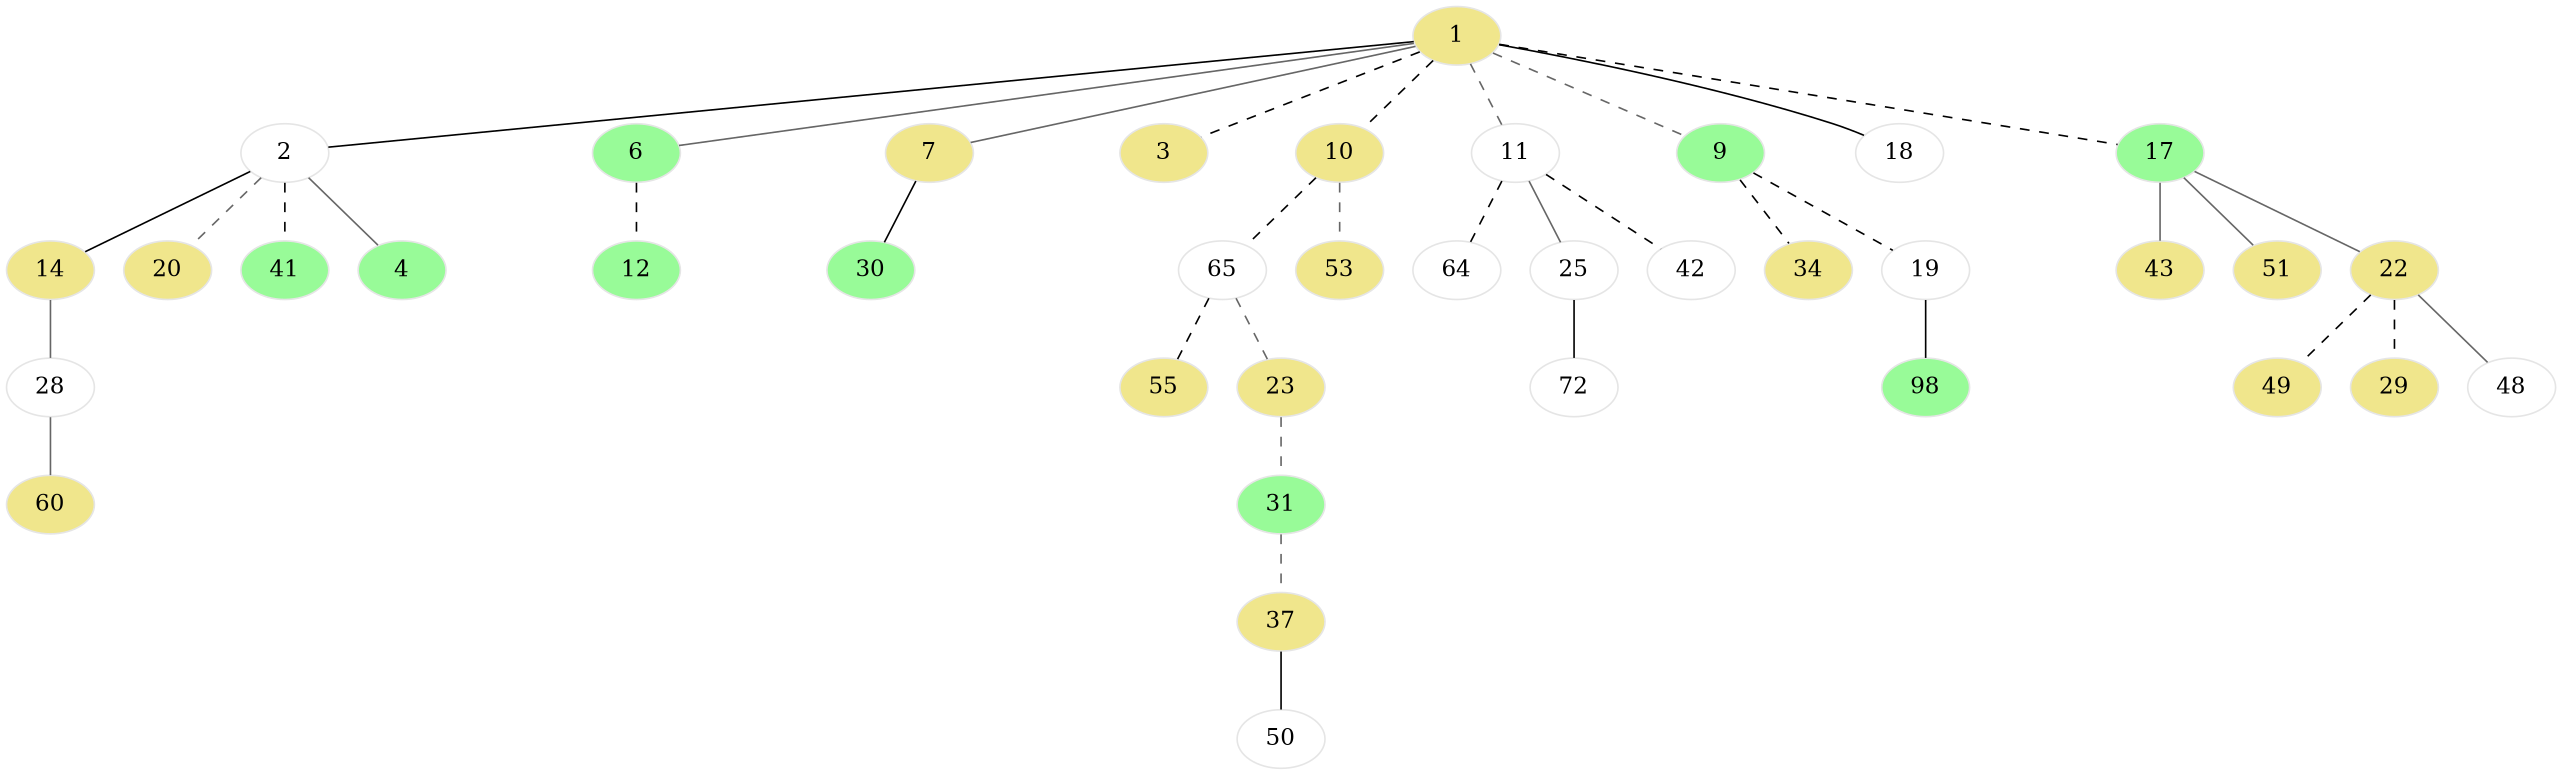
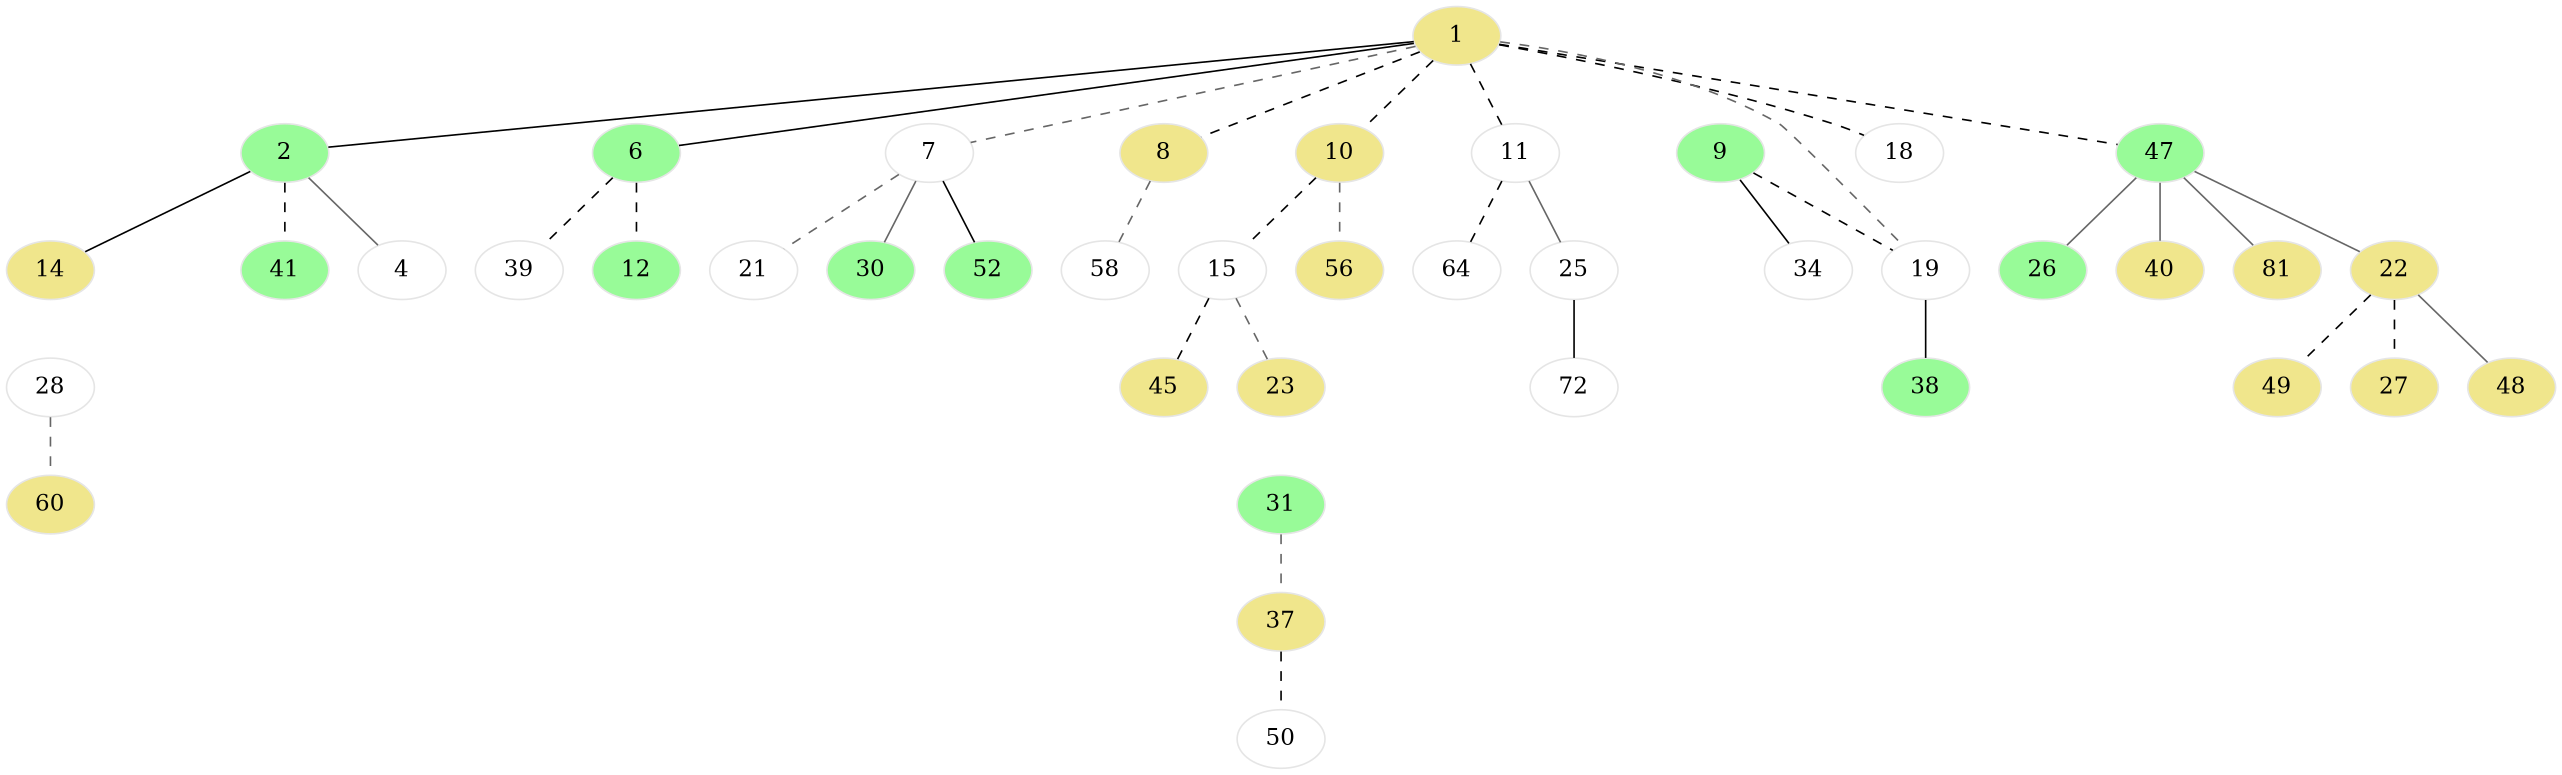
(1702, 87) -> (1765, 104)
(1046, 94) -> (1046, 94)
(1193, 94) -> (1193, 94)
(1486, 94) -> (1486, 94)
(1589, 94) -> (1757, 112)
(285, 153) -> (285, 153)
(929, 153) -> (929, 153)
(1164, 153) -> (1164, 153)
(2160, 153) -> (2160, 153)
(900, 212) -> (900, 212)
(1765, 212) -> (1765, 212)
(168, 270) -> none
(402, 270) -> (402, 270)
none -> (519, 270)
none -> (754, 270)
none -> (988, 270)
none -> (1105, 270)
(1222, 270) -> (1222, 270)
(1340, 270) -> (1340, 270)
(1691, 270) -> none
(1808, 270) -> (1808, 270)
none -> (2043, 270)
(2160, 270) -> (2160, 270)
(2277, 270) -> (2277, 270)
(50, 329) -> none
(1164, 387) -> (1164, 387)
(1926, 387) -> (1926, 387)
(2394, 387) -> (2394, 387)
(2512, 387) -> (2512, 387)
(50, 446) -> (50, 446)
(1281, 446) -> none
(1281, 681) -> (1281, 681)
